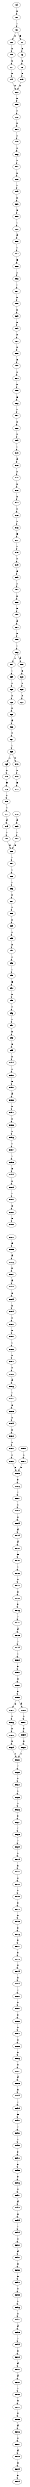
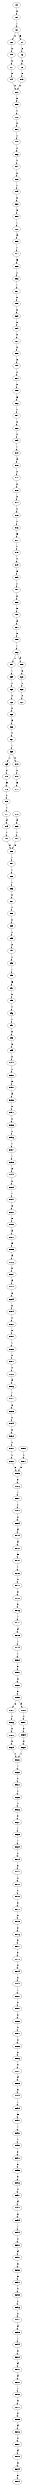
none -> (11, 1230)
